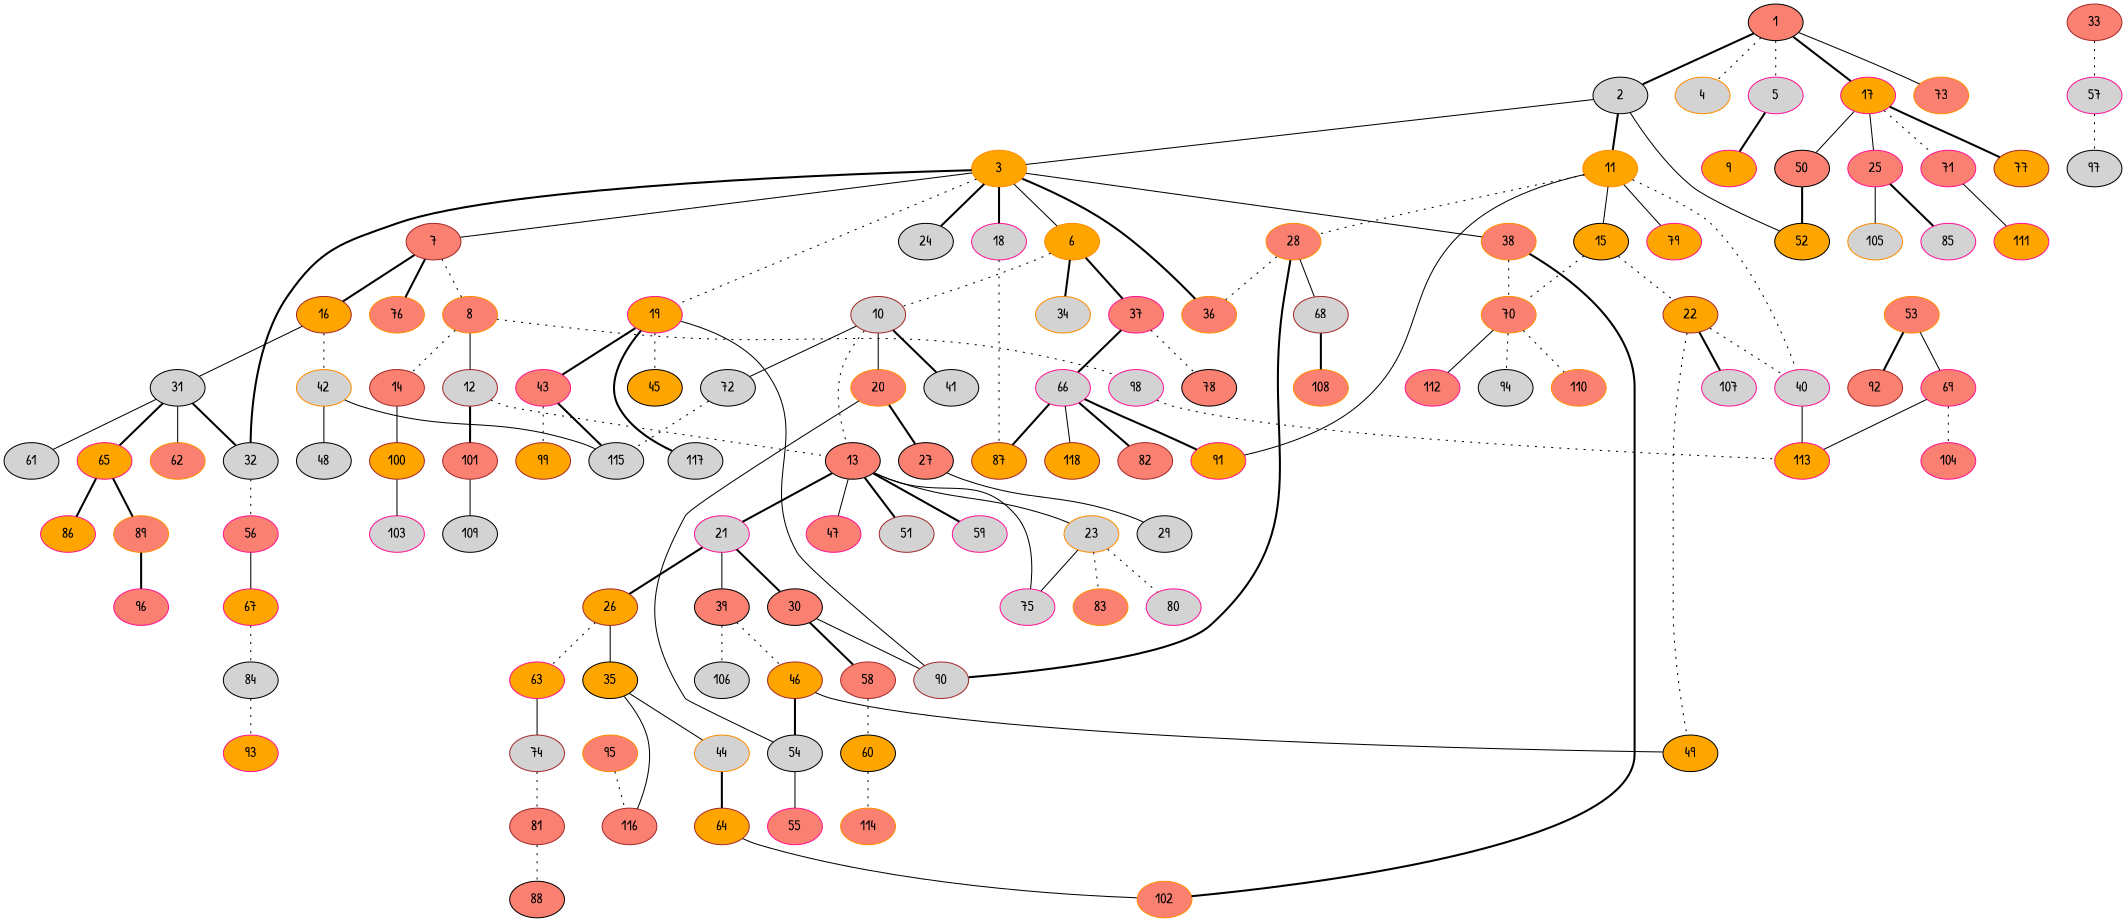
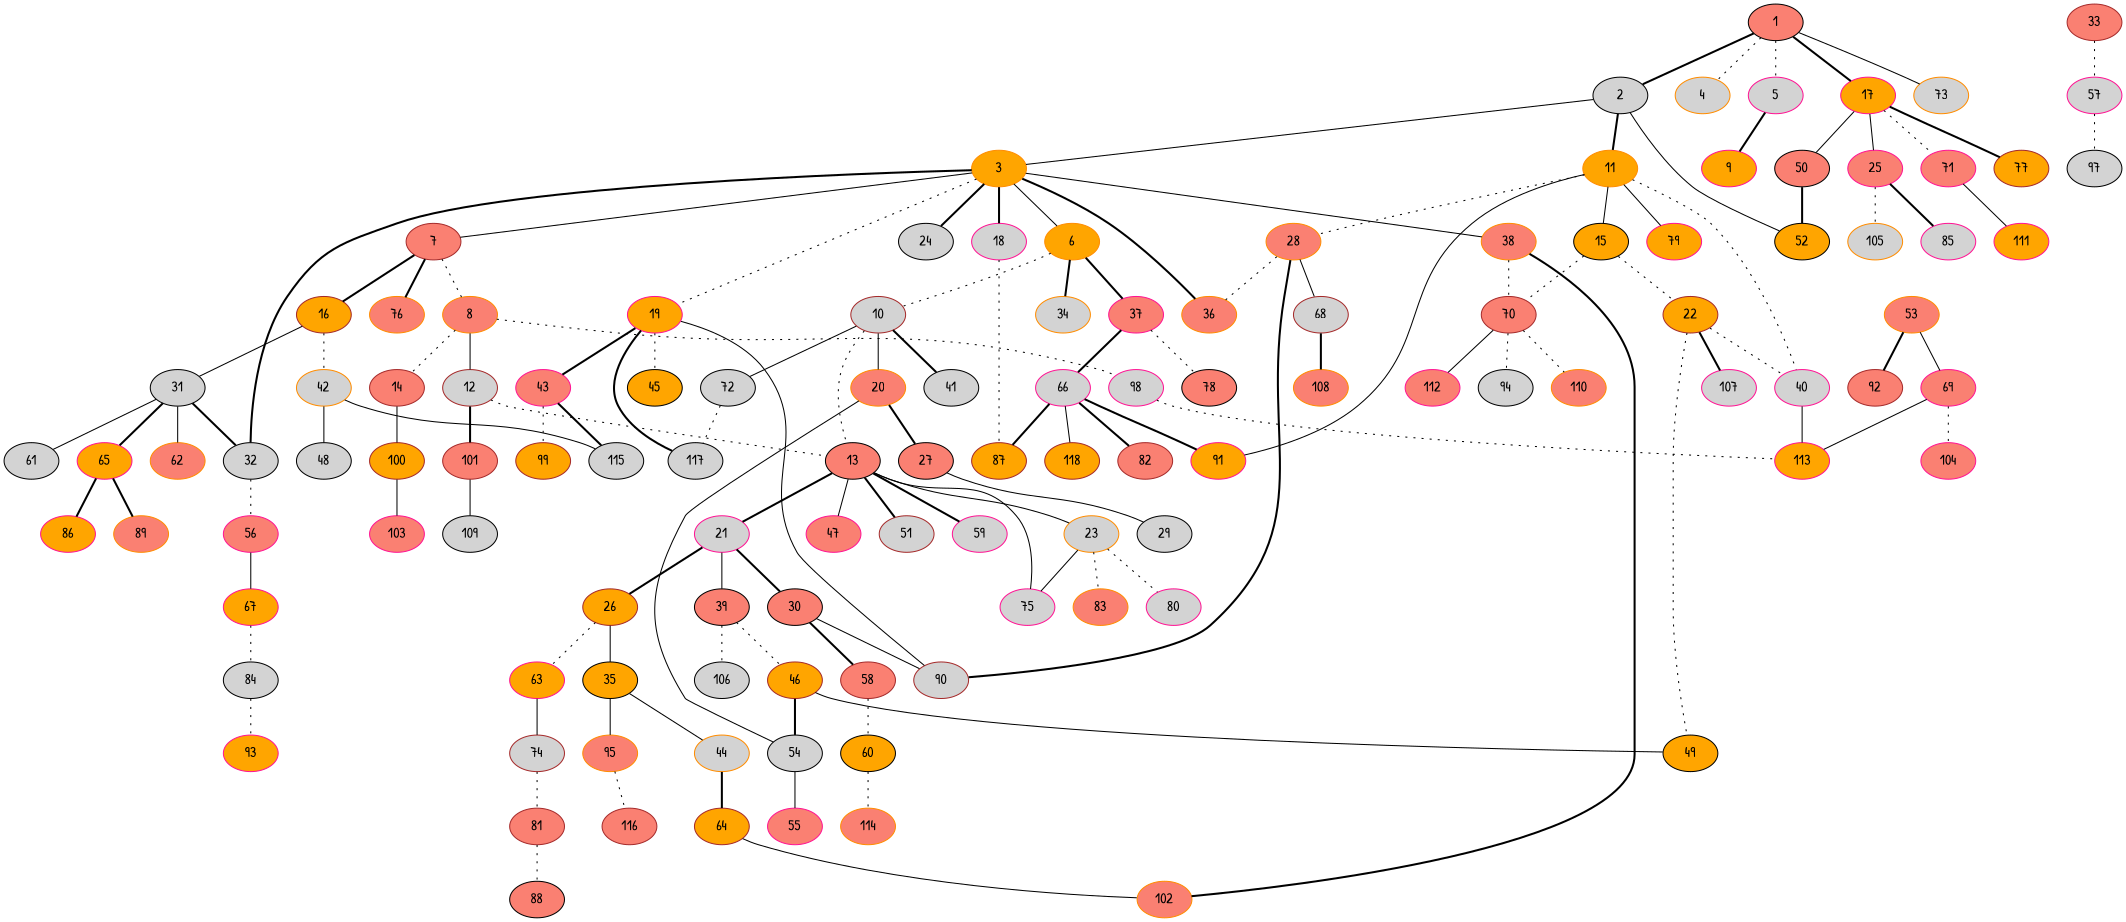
(1941, 95) -> (1941, 95)
(1875, 205) -> (1875, 205)
(1509, 315) -> (1509, 315)
(672, 424) -> (712, 424)
(397, 534) -> (397, 534)
(141, 607) -> none
(649, 750) -> (610, 717)
